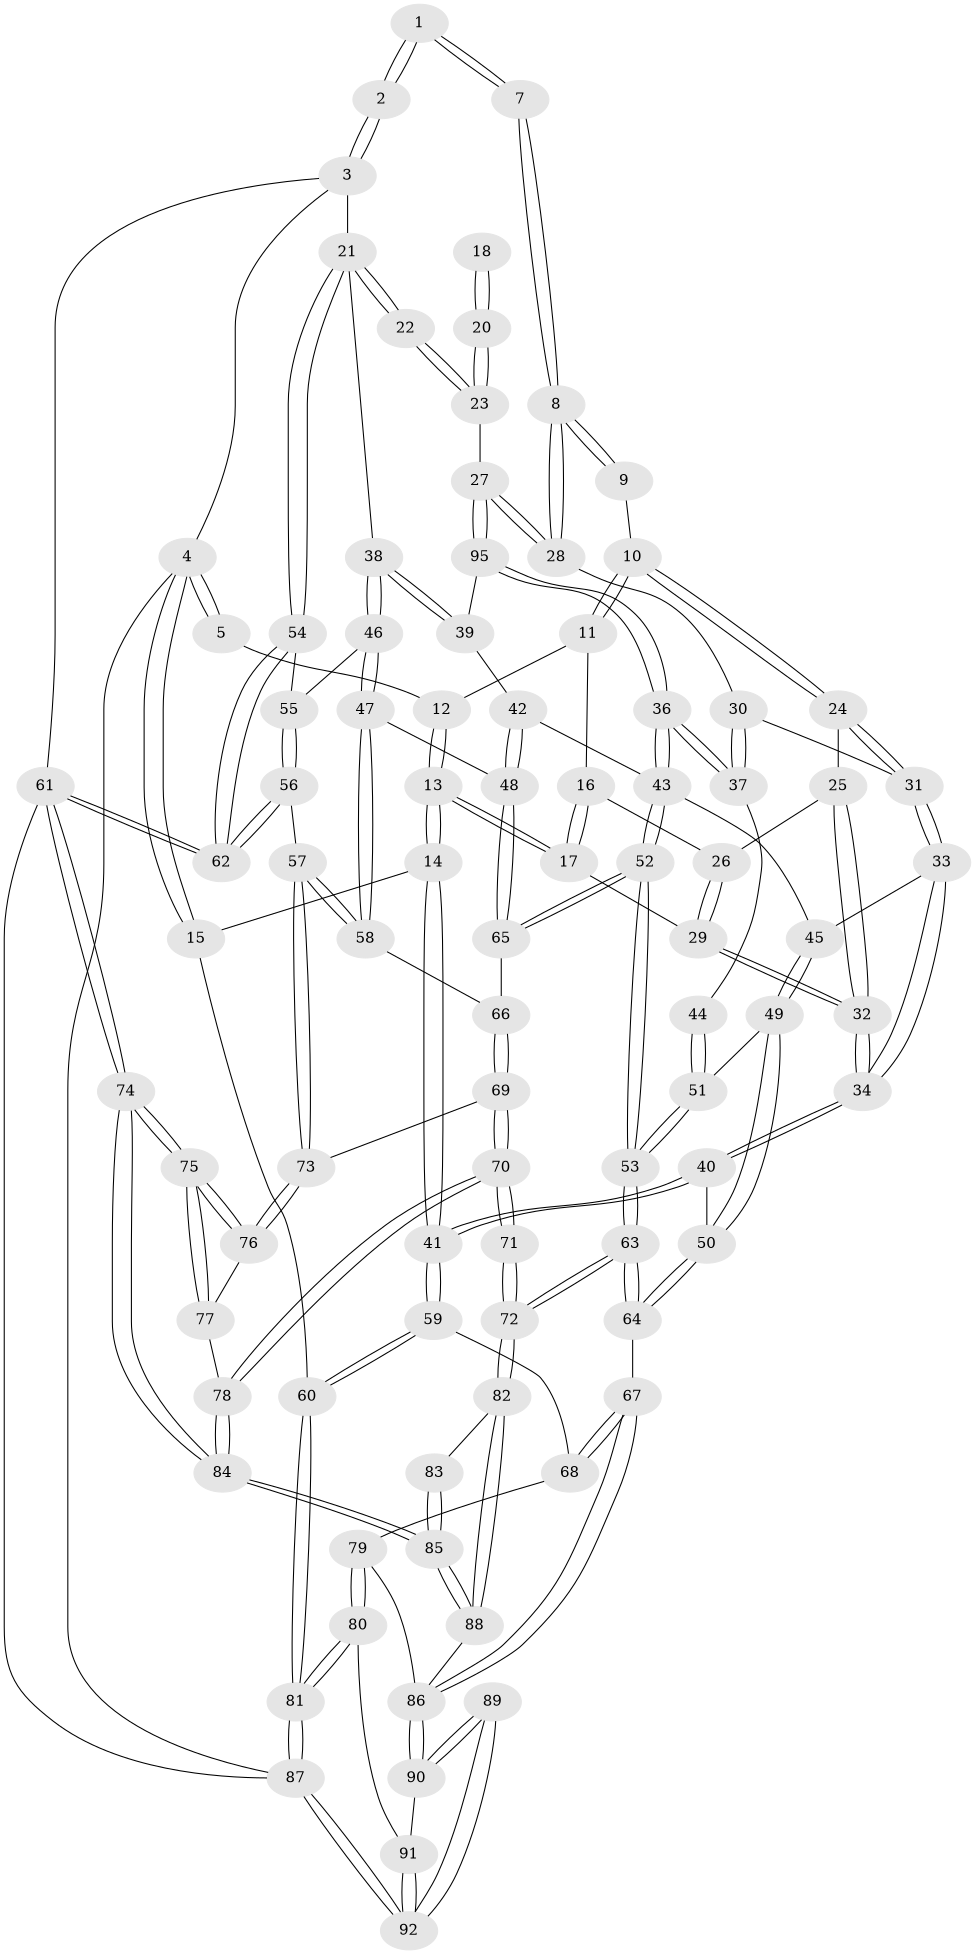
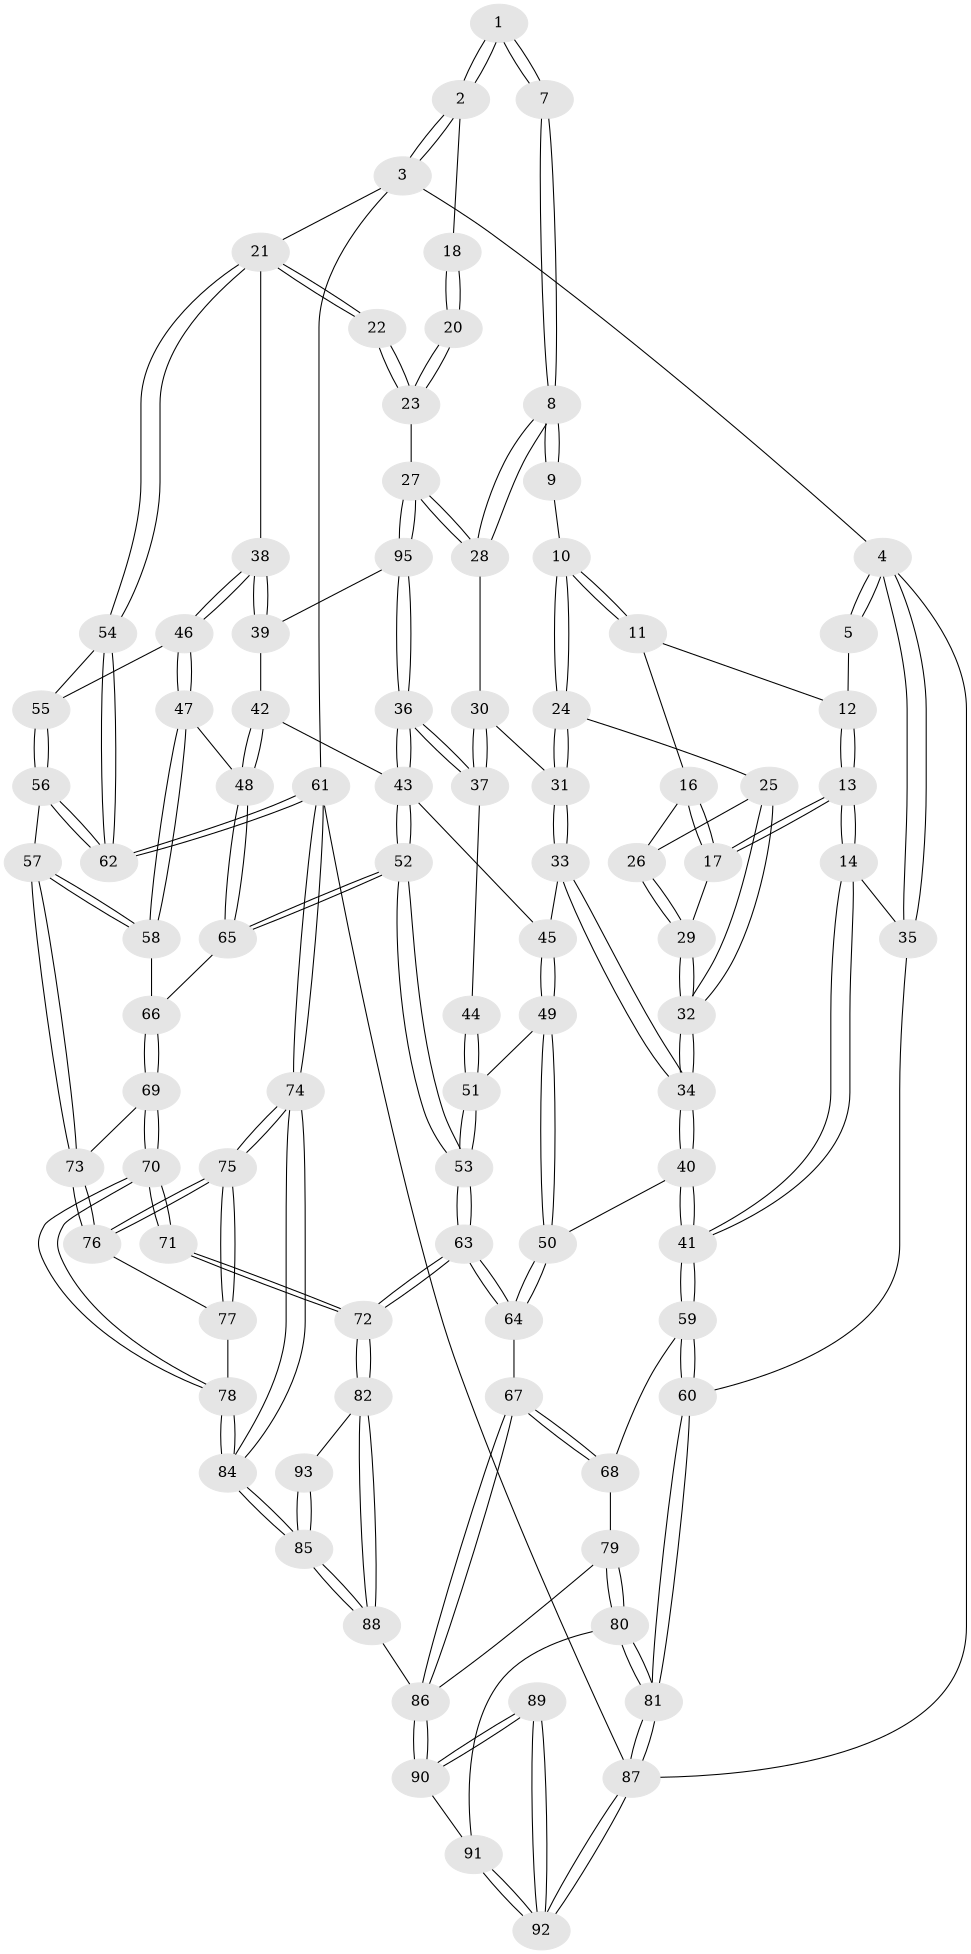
none -> (457, 176)
(196, 939) -> (908, 939)
(434, 1473) -> (304, 1473)
